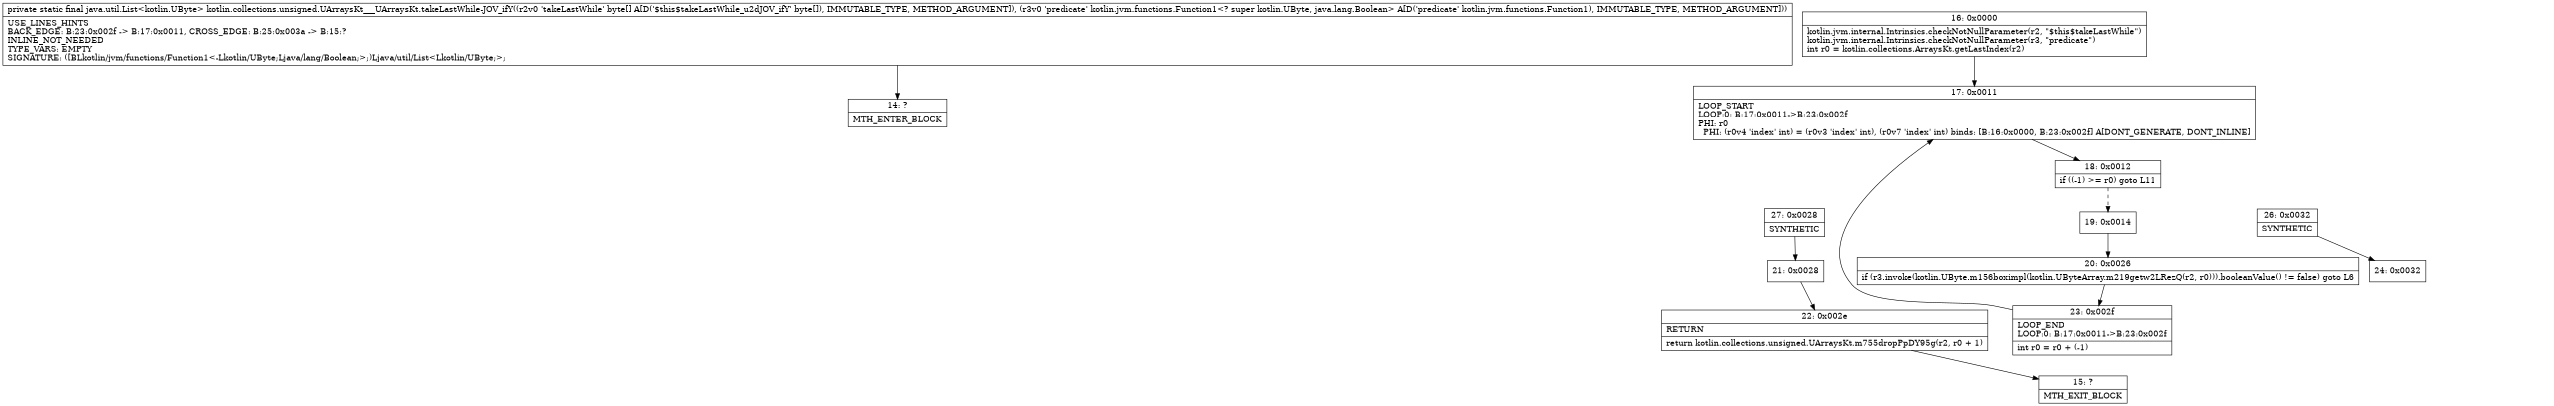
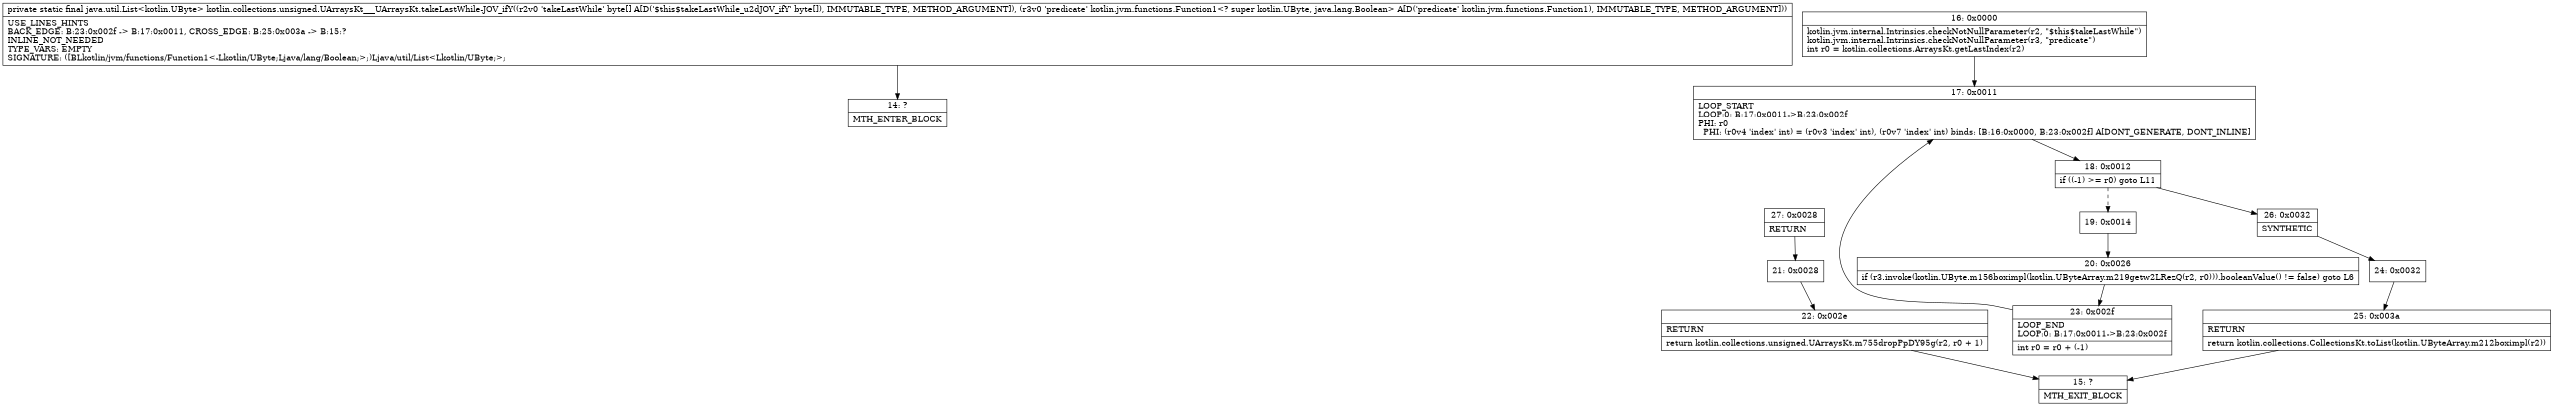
none -> (2204, 200)
(1794, 229) -> (1788, 229)
none -> (2377, 330)
